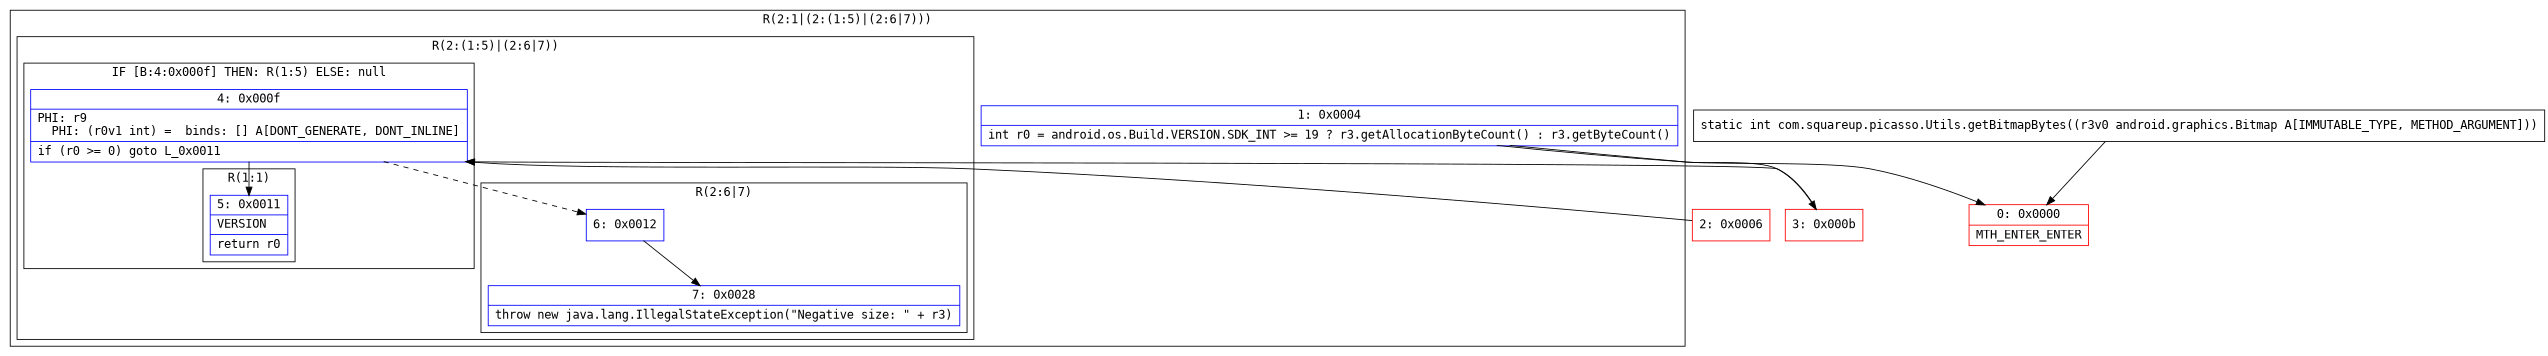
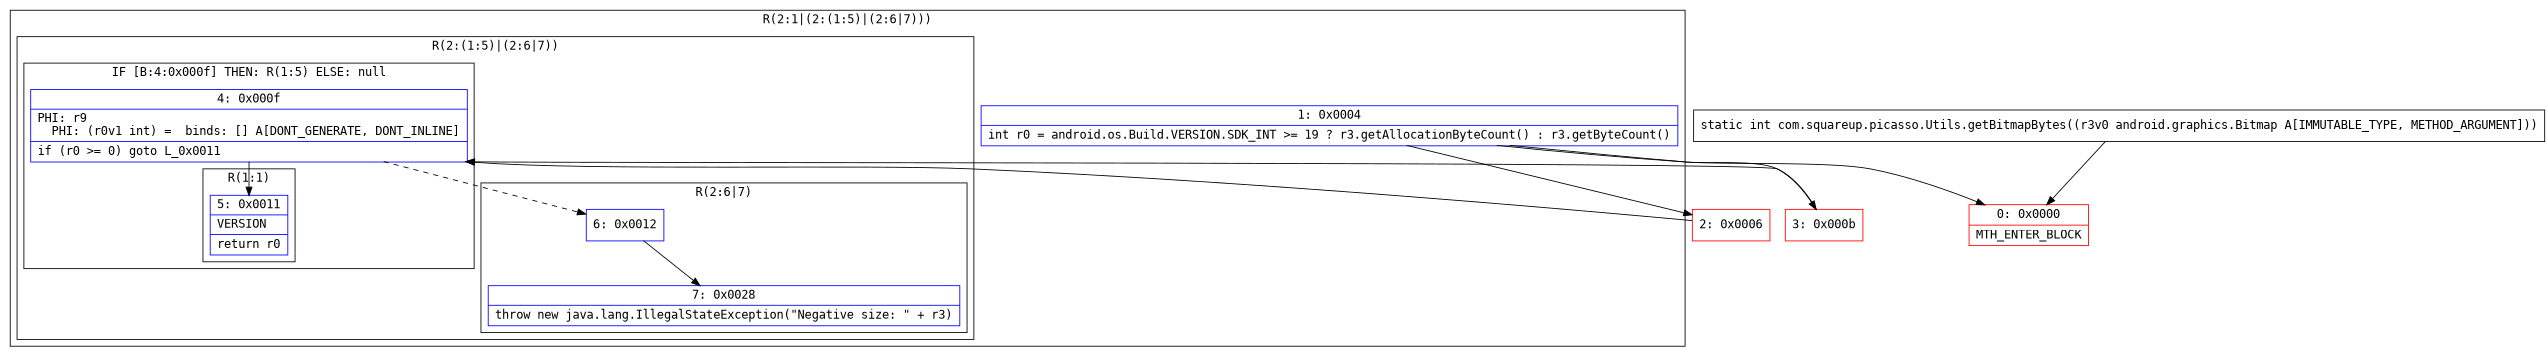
none -> (1545, 179)
(2029, 235) -> (2029, 235)
